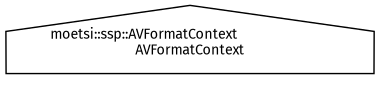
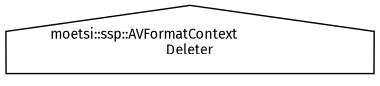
(190, 43) -> (190, 43)
